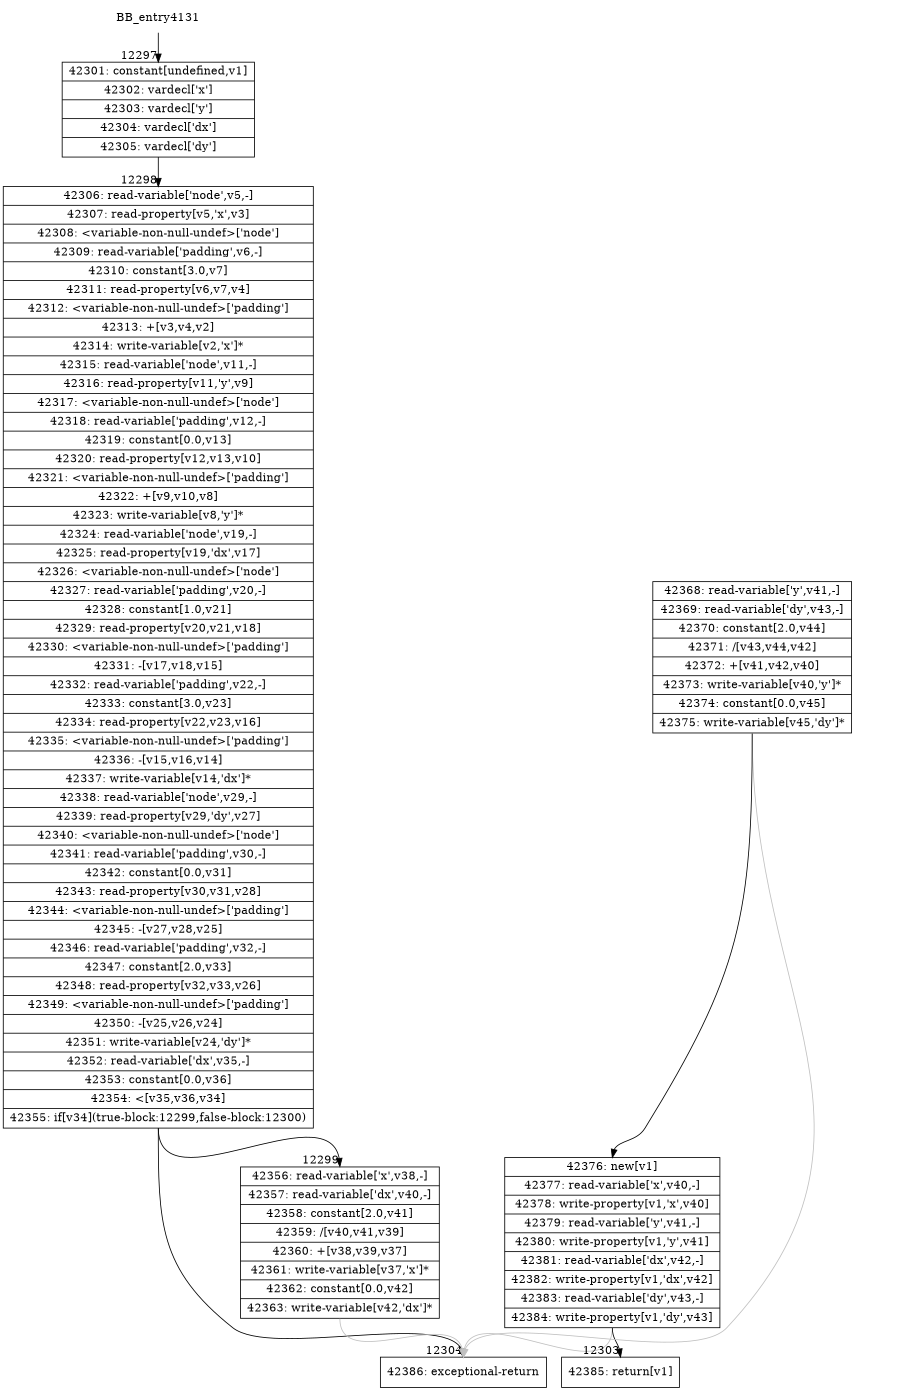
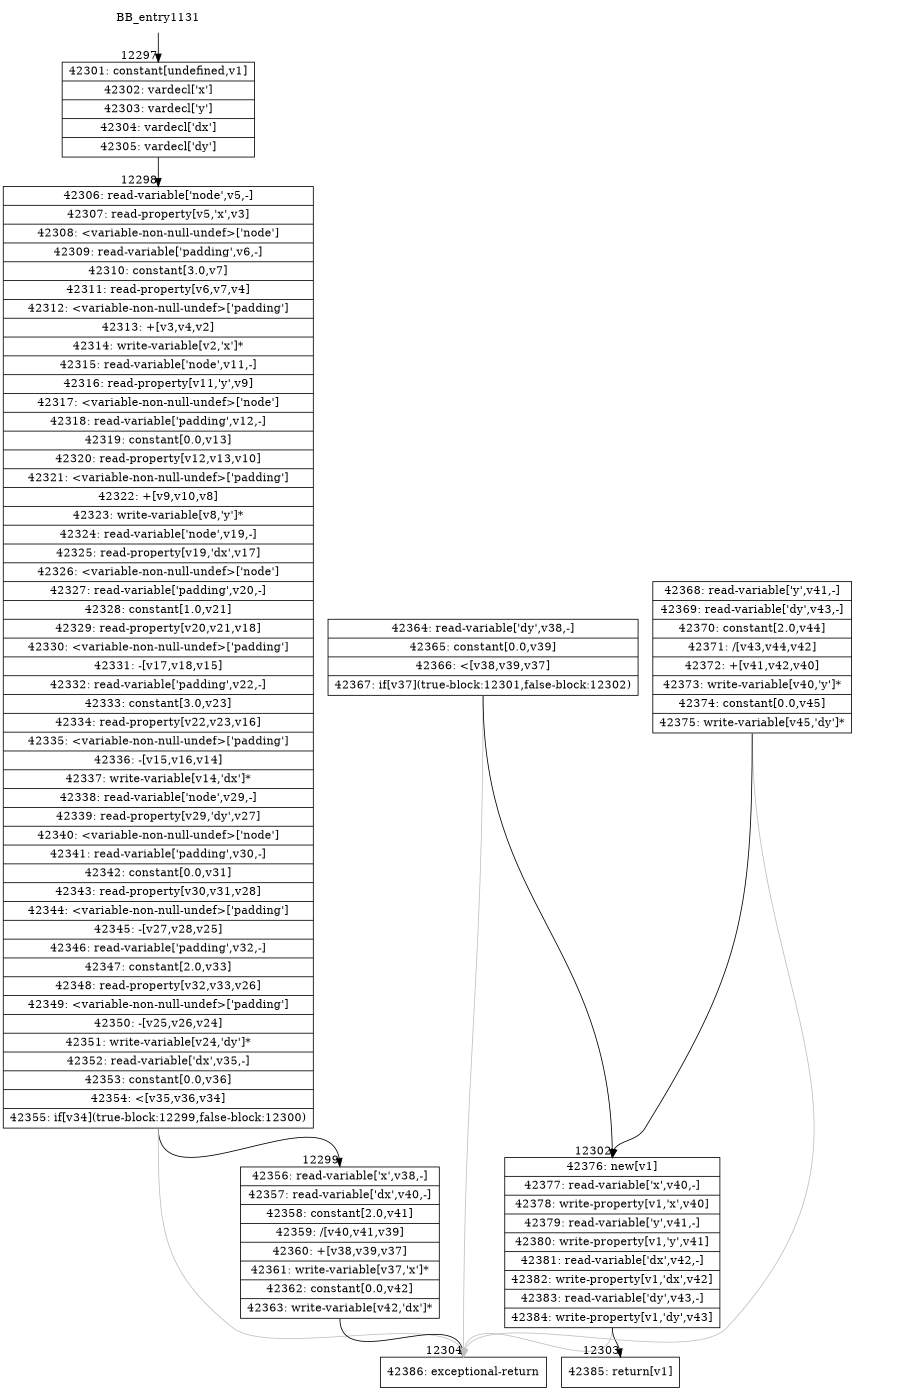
(158, 18) -> (158, 18)
none -> (483, 657)
(238, 1330) -> (238, 1330)
(394, 1339) -> (394, 1339)
